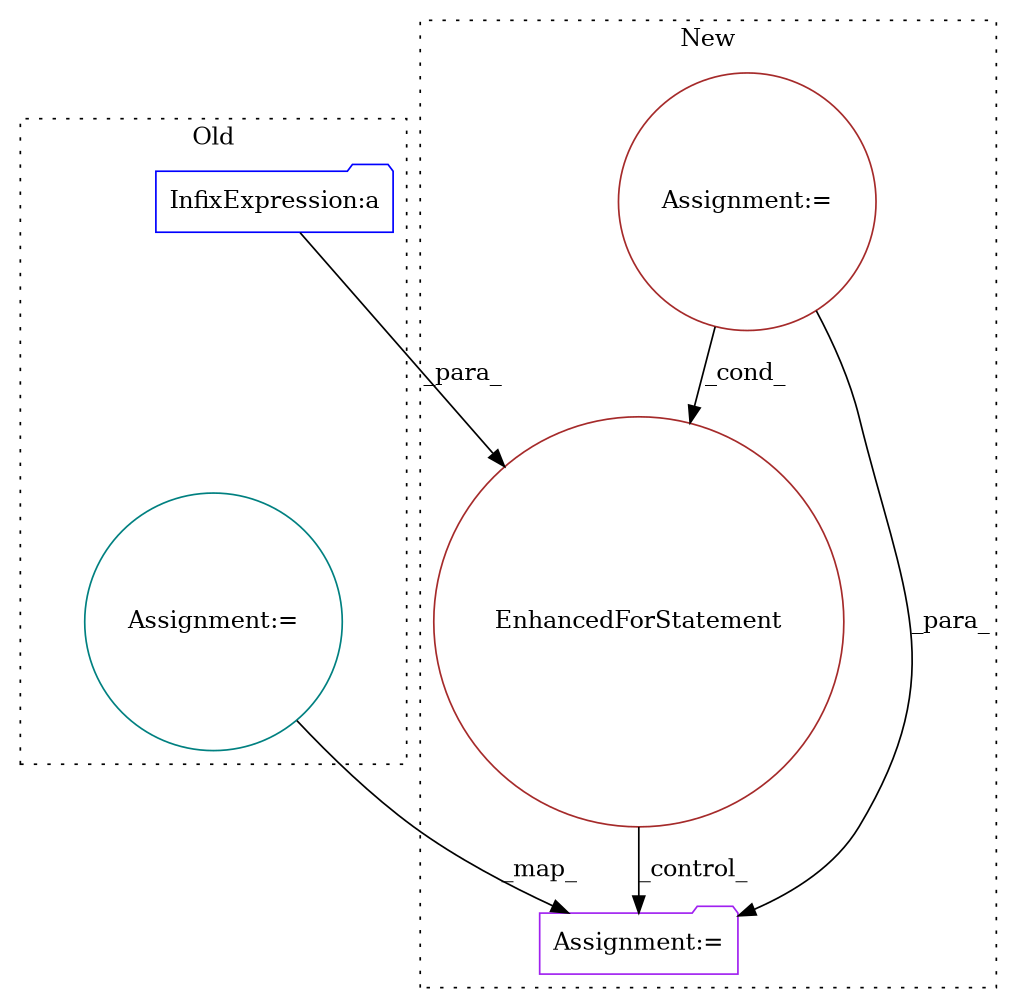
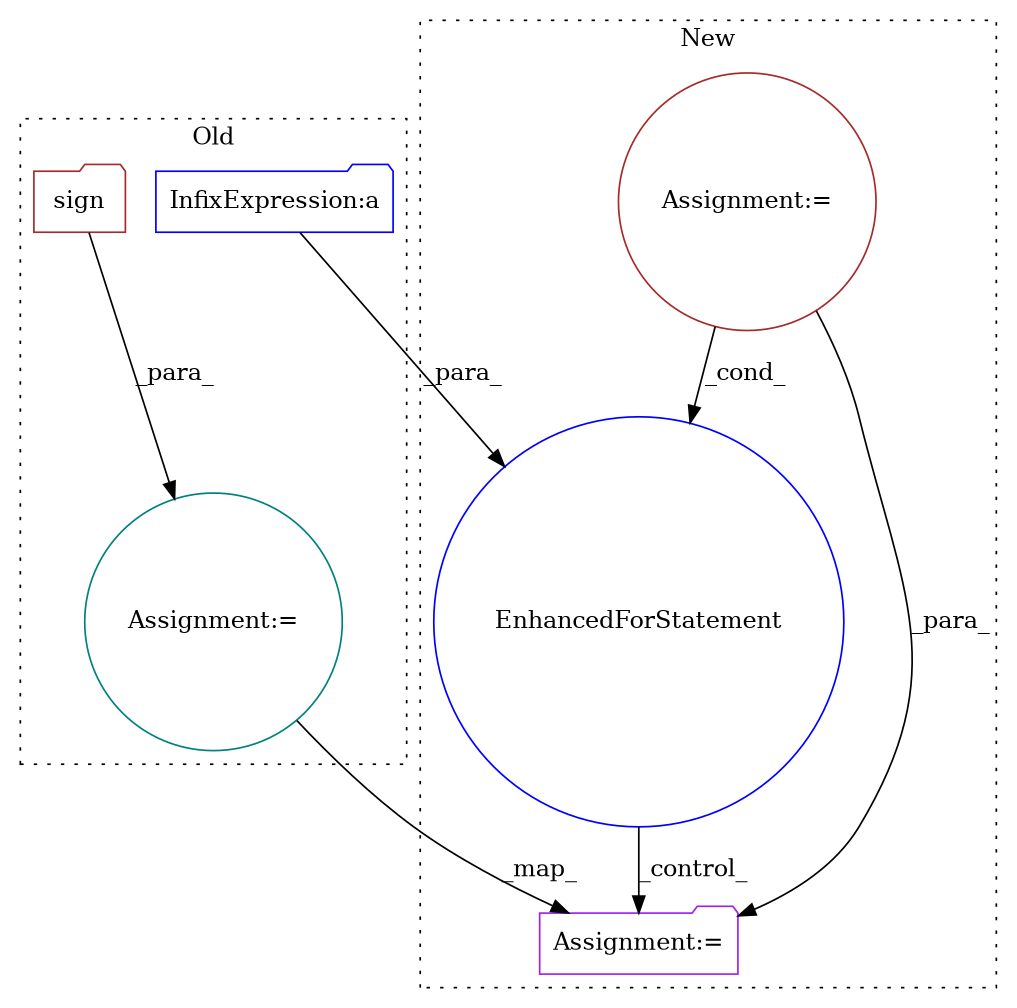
none -> (80, 202)
(639, 622) -> (639, 622)
